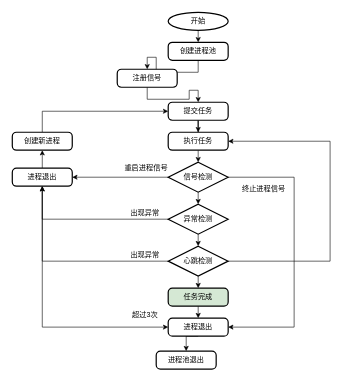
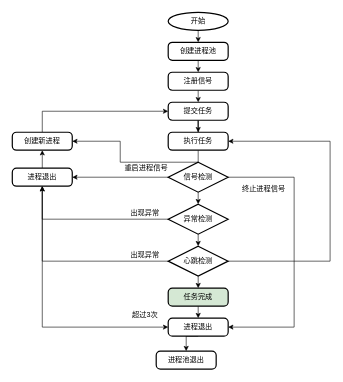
(147, 78) -> (198, 81)
(198, 156) -> (198, 158)
